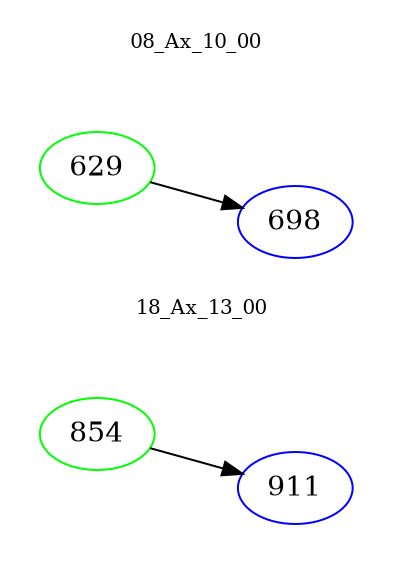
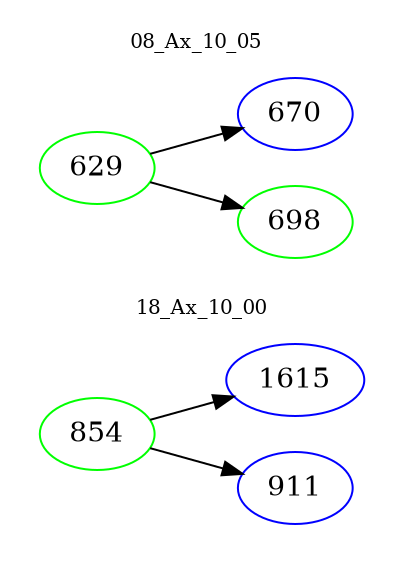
(196, 43) -> (196, 43)
none -> (295, 114)
(295, 222) -> (295, 222)
(202, 309) -> (202, 309)
none -> (295, 380)
